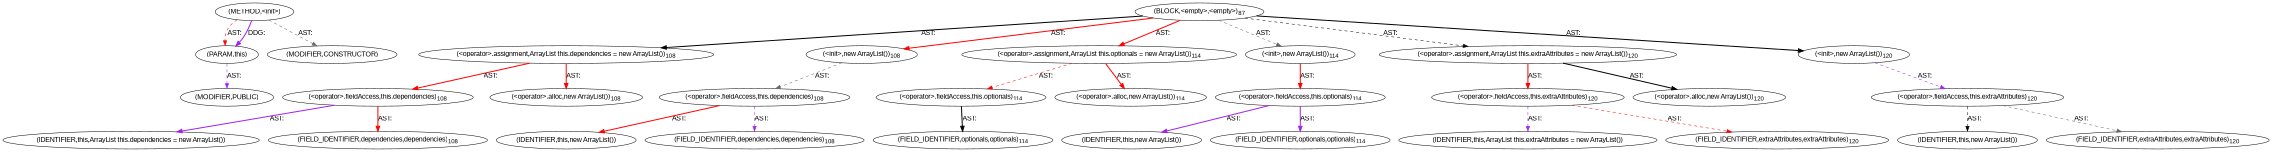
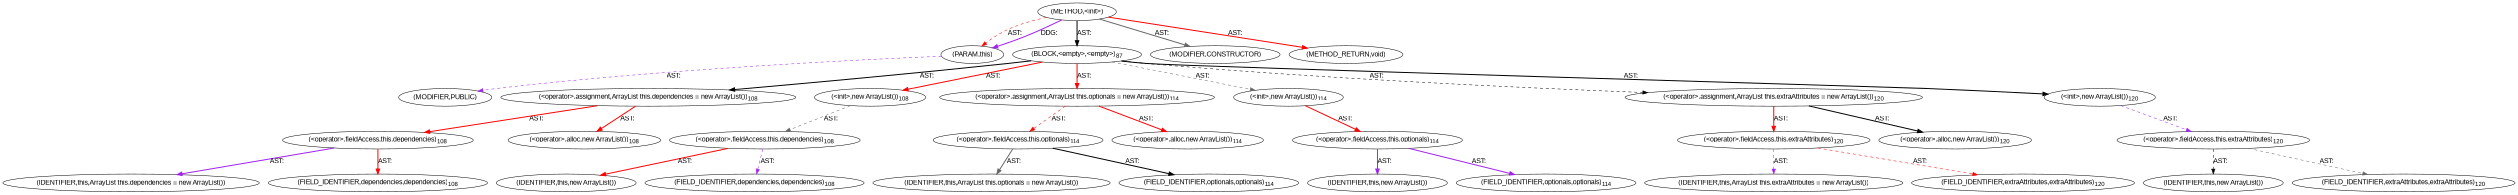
none -> (1077, 31)
(291, 32) -> (1142, 32)
none -> (1346, 55)
none -> (991, 183)
